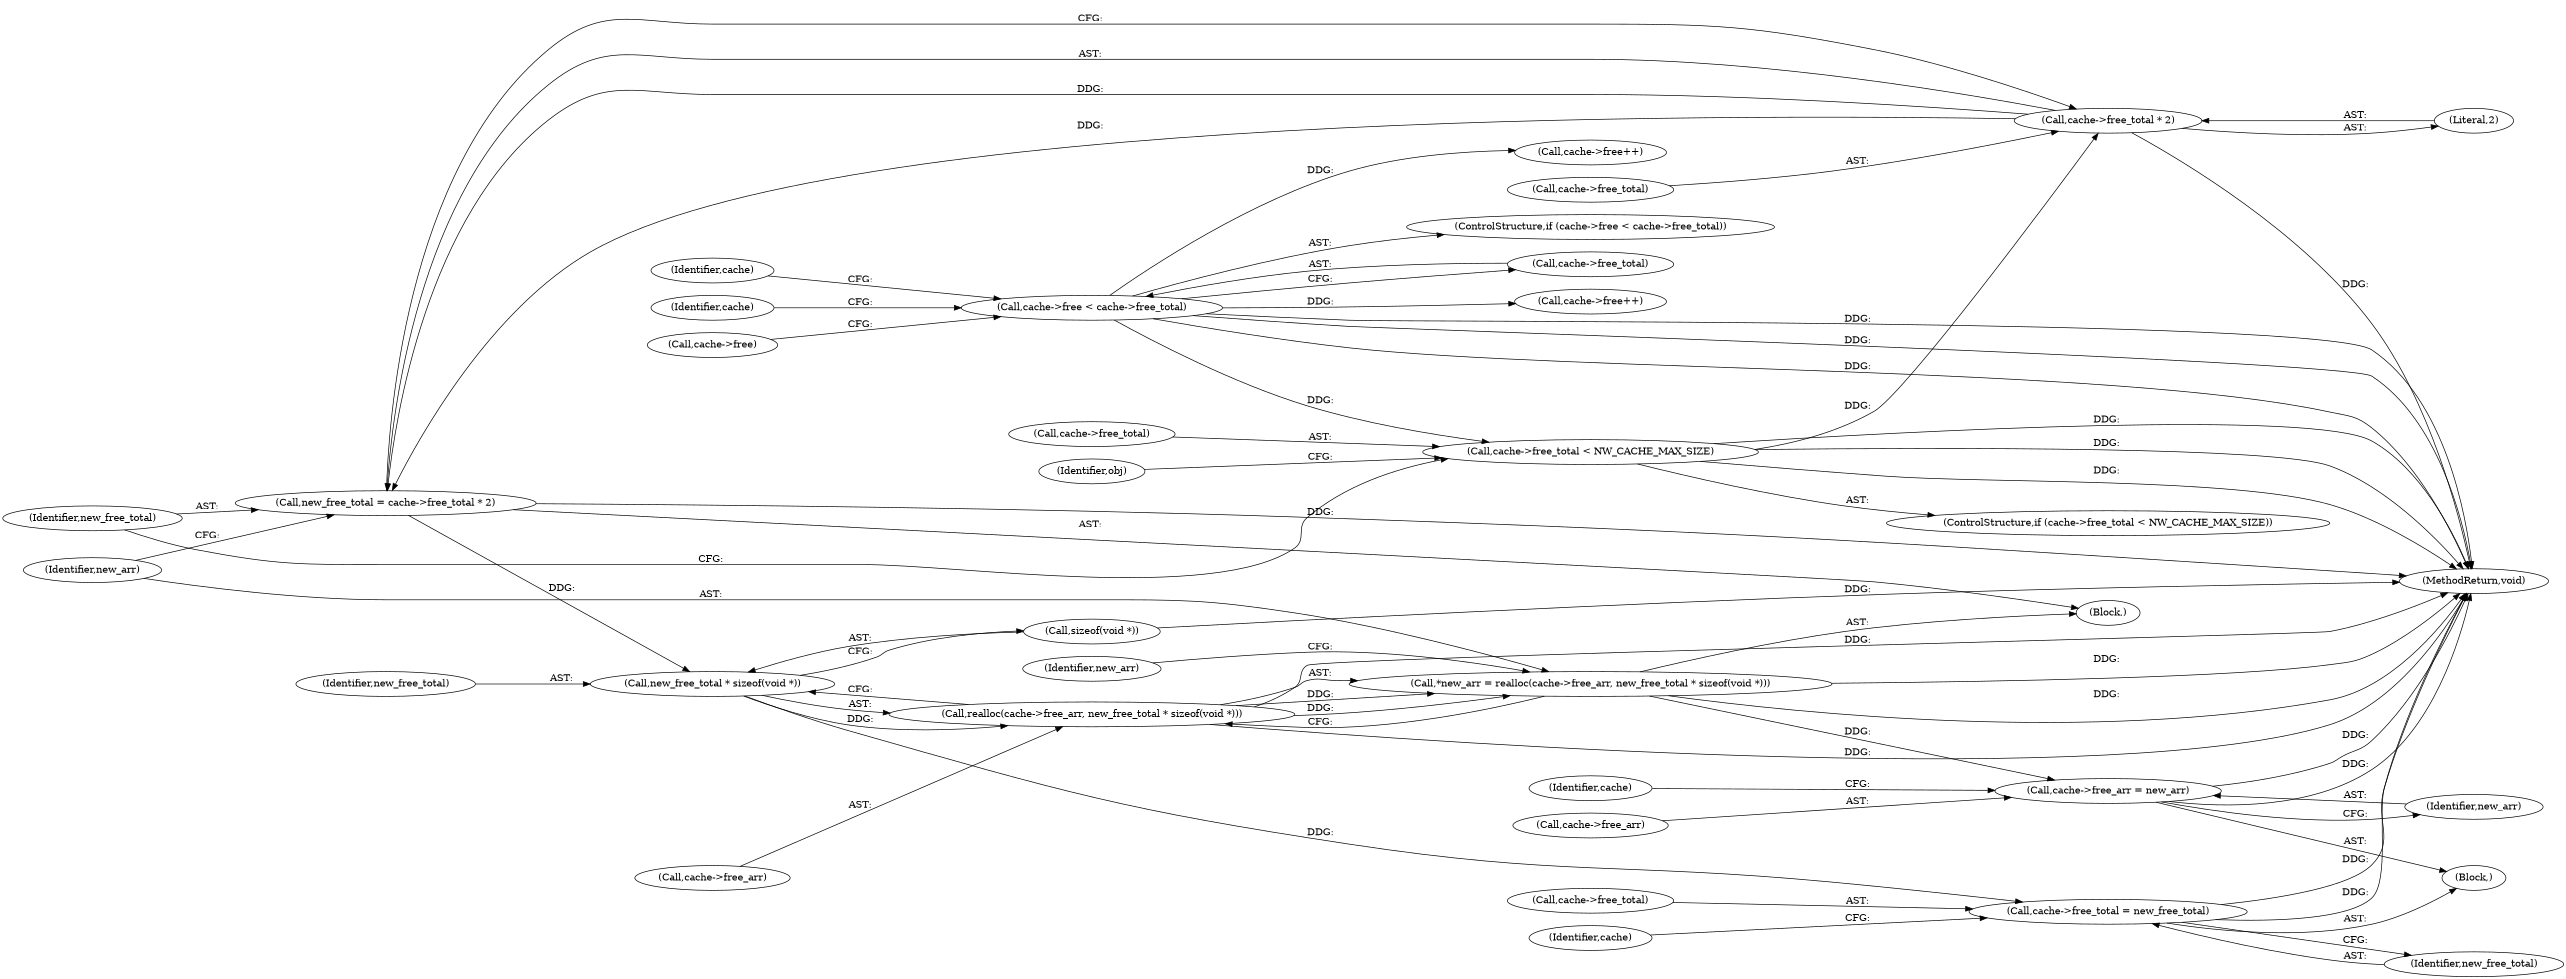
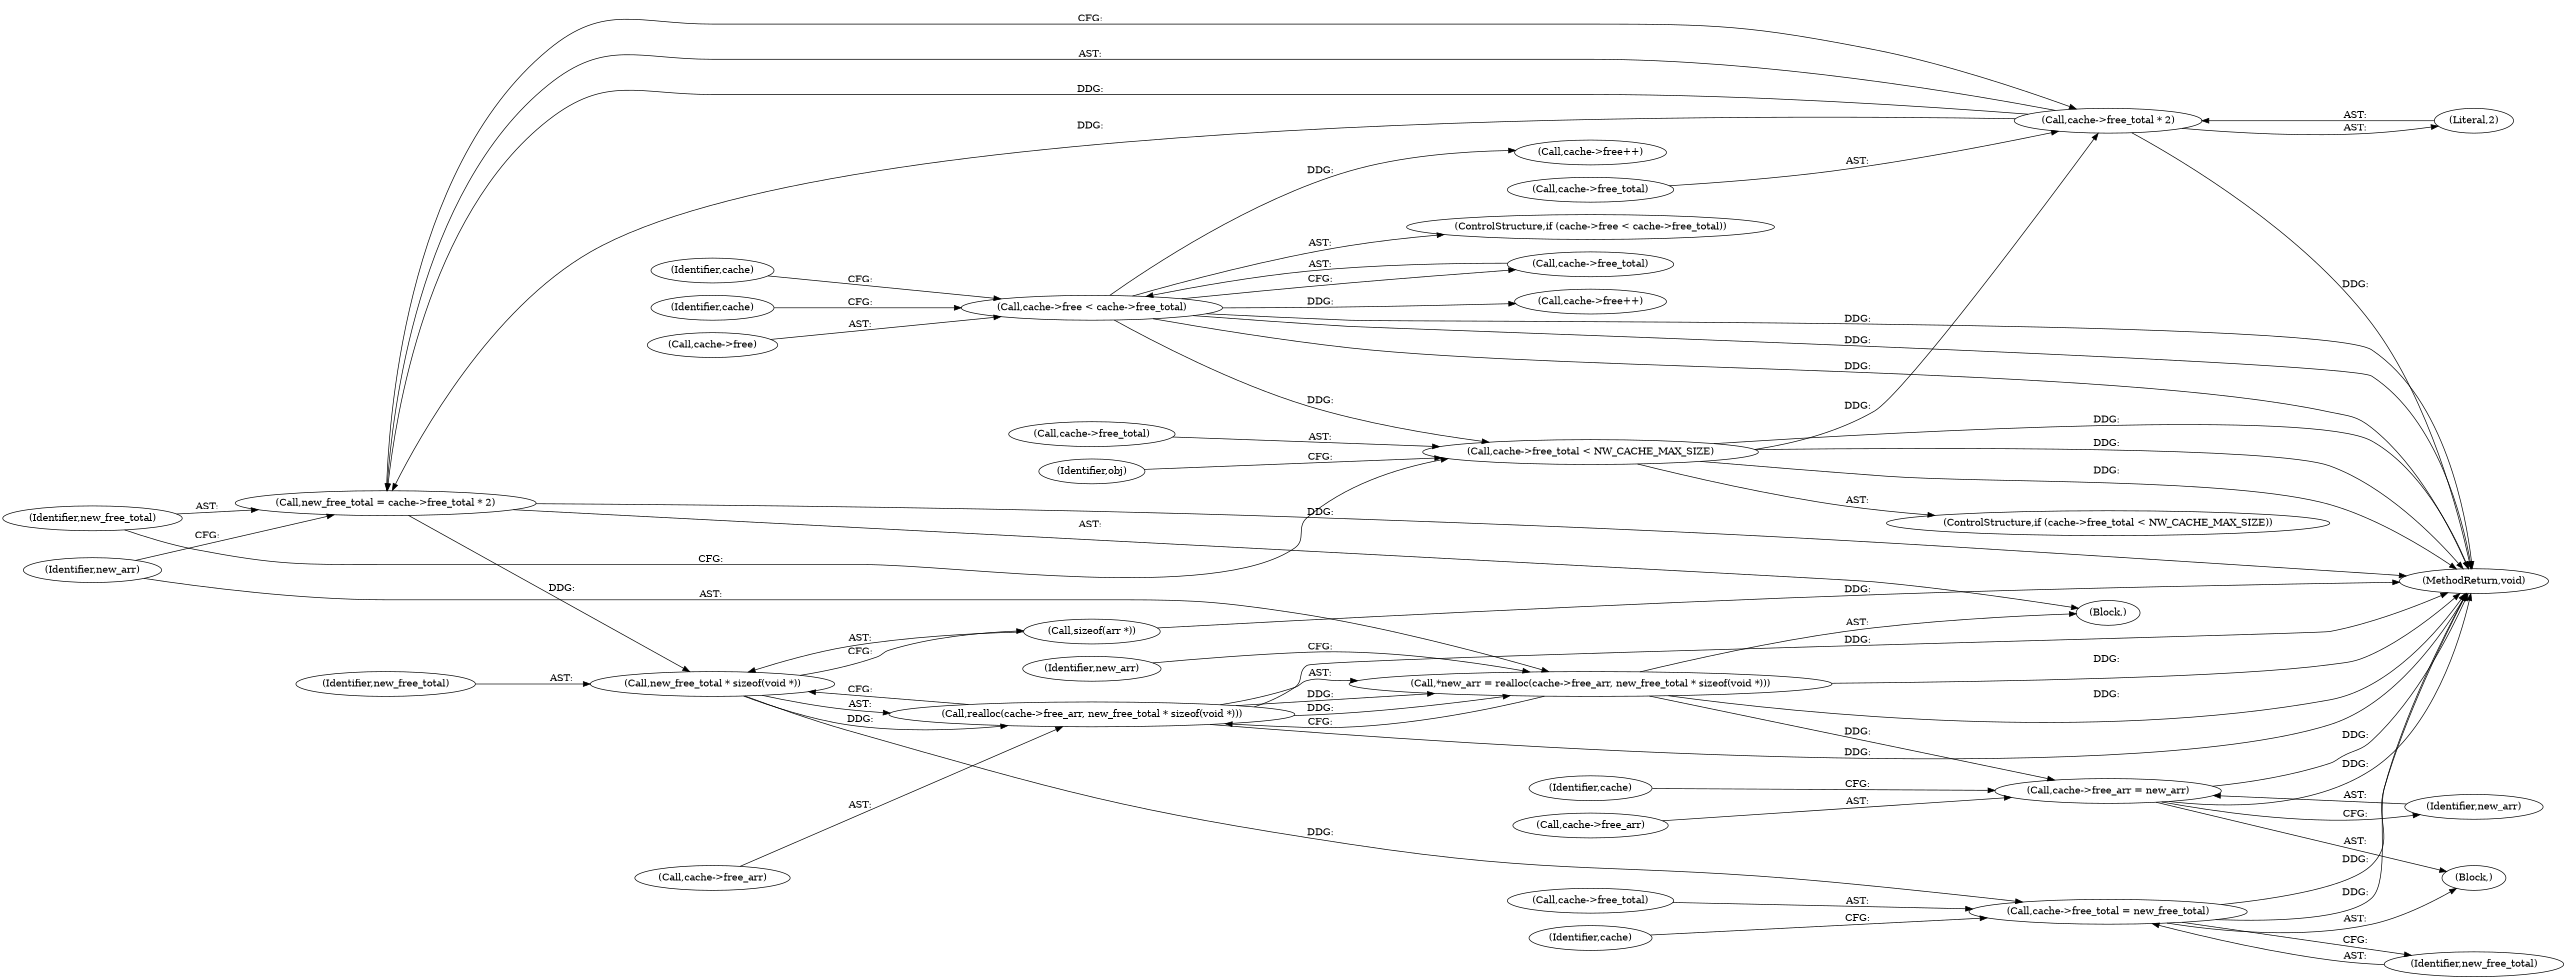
(862, 325) -> (862, 325)
(1092, 632) -> (1092, 632)
